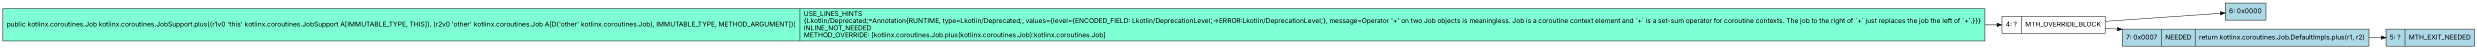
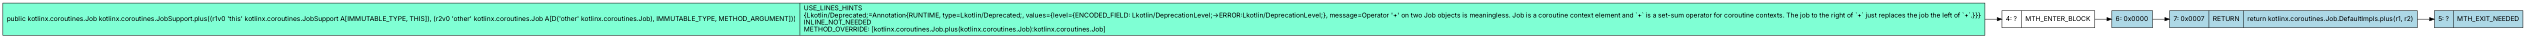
(2063, 25) -> (2058, 19)
(2111, 29) -> (2159, 19)
(2178, 37) -> (2226, 19)
